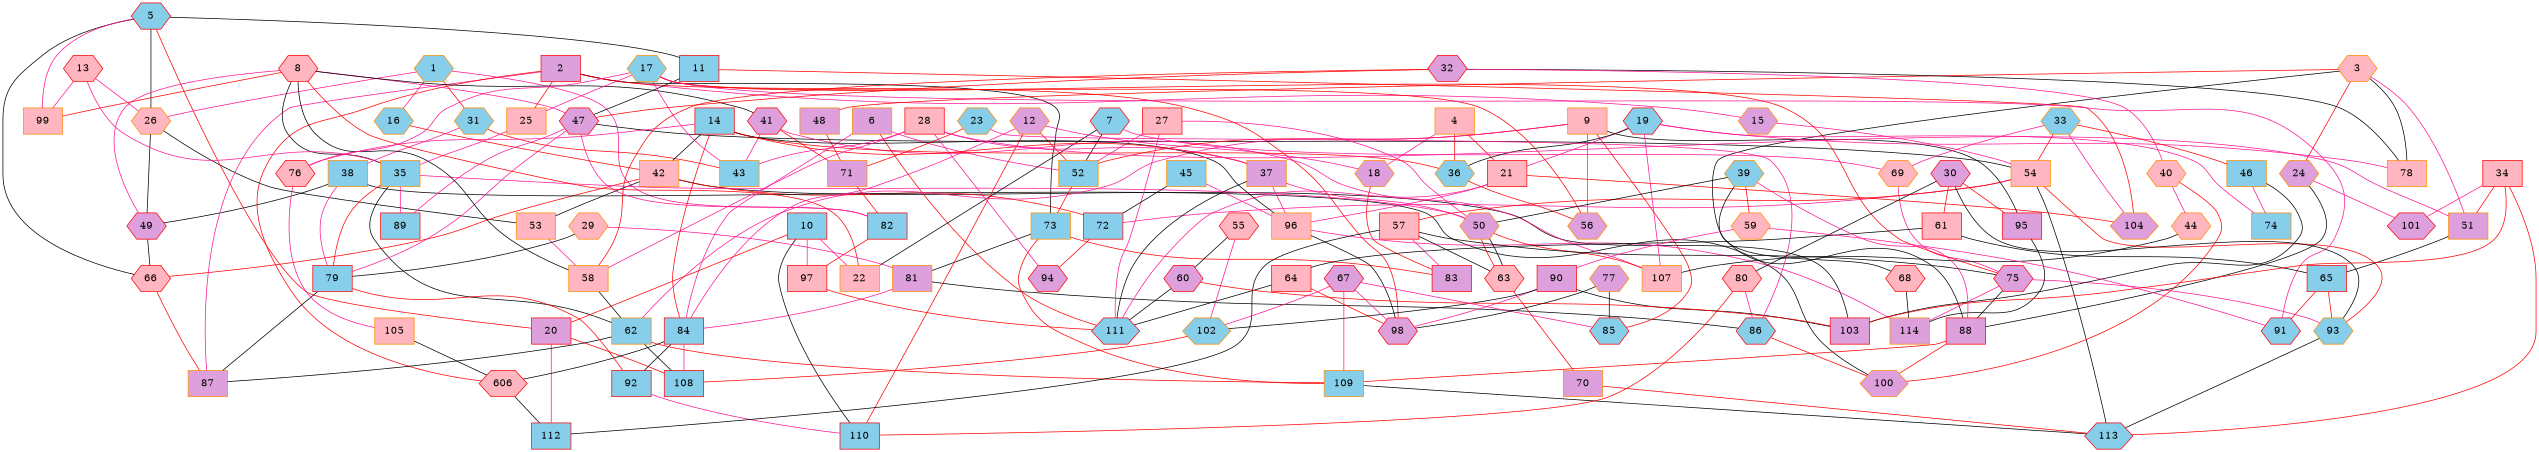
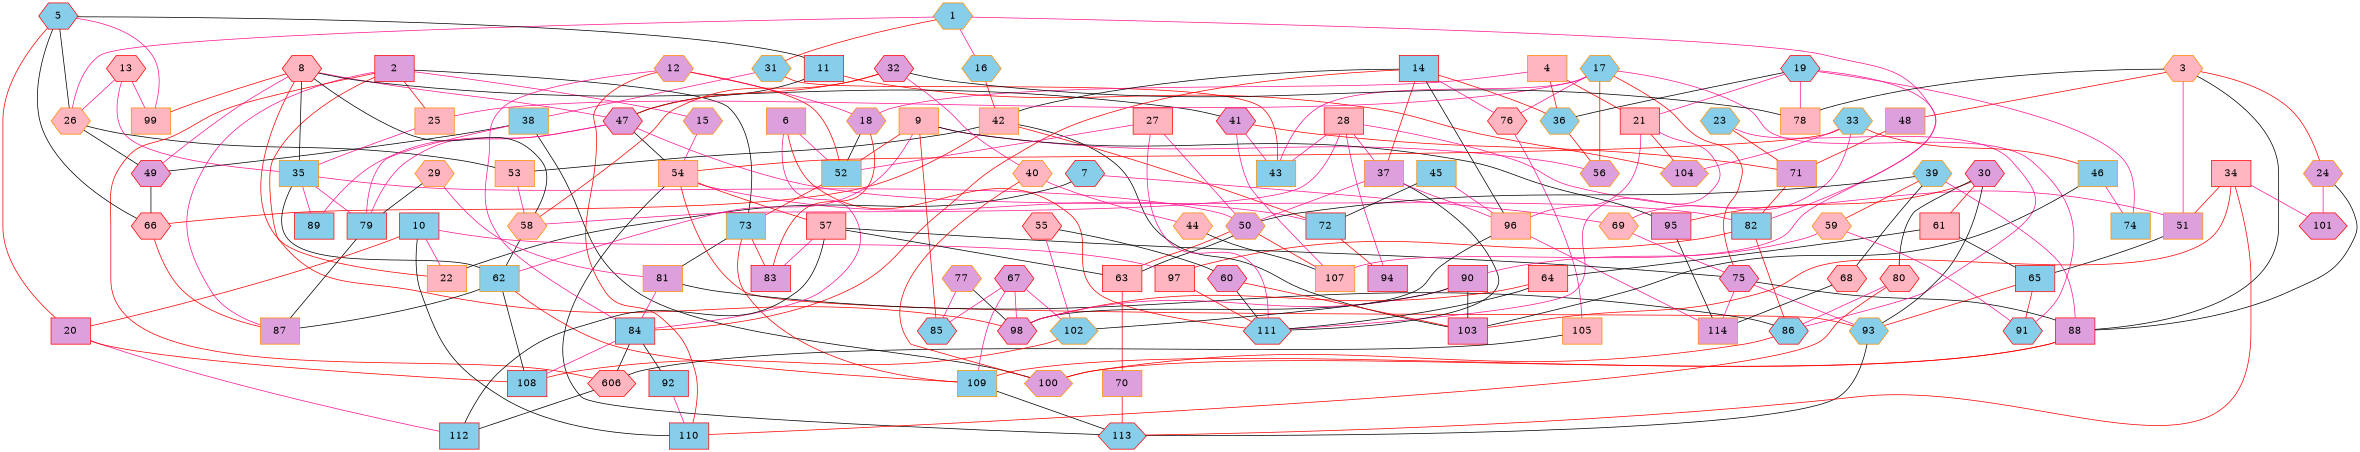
(1094, 147) -> (852, 151)
(346, 219) -> (330, 197)
(588, 279) -> (527, 226)
(1048, 279) -> (1388, 279)
(1504, 279) -> (1122, 279)
none -> (1770, 279)
(449, 299) -> none
(1609, 309) -> (950, 303)
